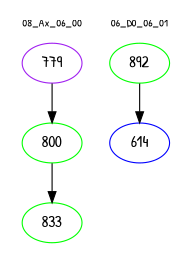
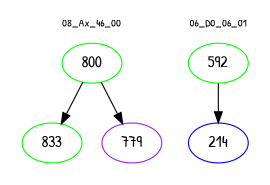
(53, 24) -> (92, 24)
(140, 63) -> (218, 63)
(52, 98) -> (109, 98)
(140, 143) -> (218, 143)
